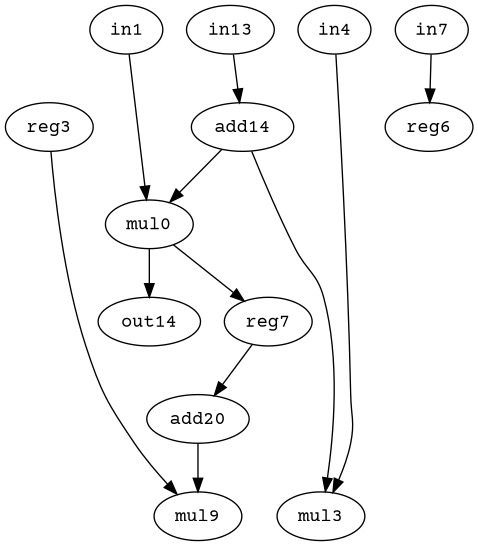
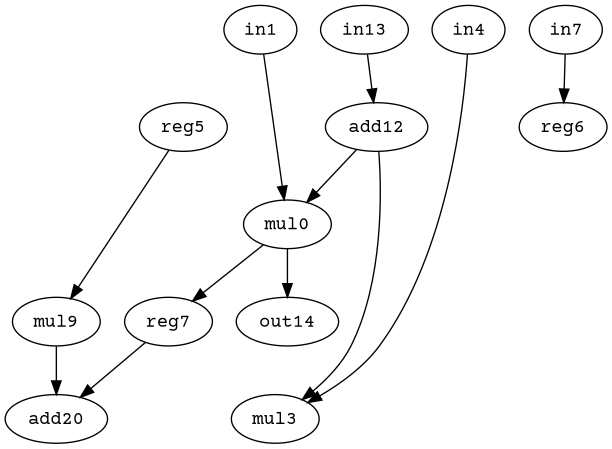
(49, 127) -> (183, 127)
(243, 127) -> (377, 127)
(198, 461) -> (56, 364)
